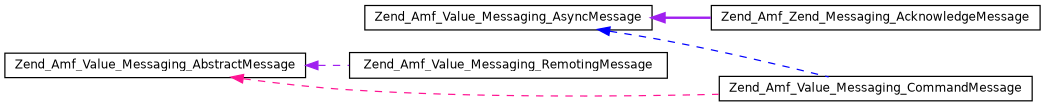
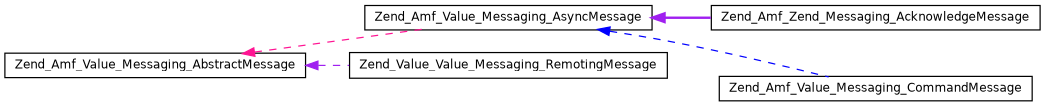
(508, 65) -> (508, 65)
(481, 95) -> (338, 41)
